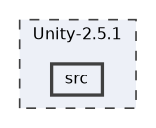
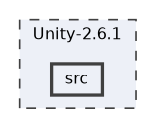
(78, 35) -> (78, 35)
